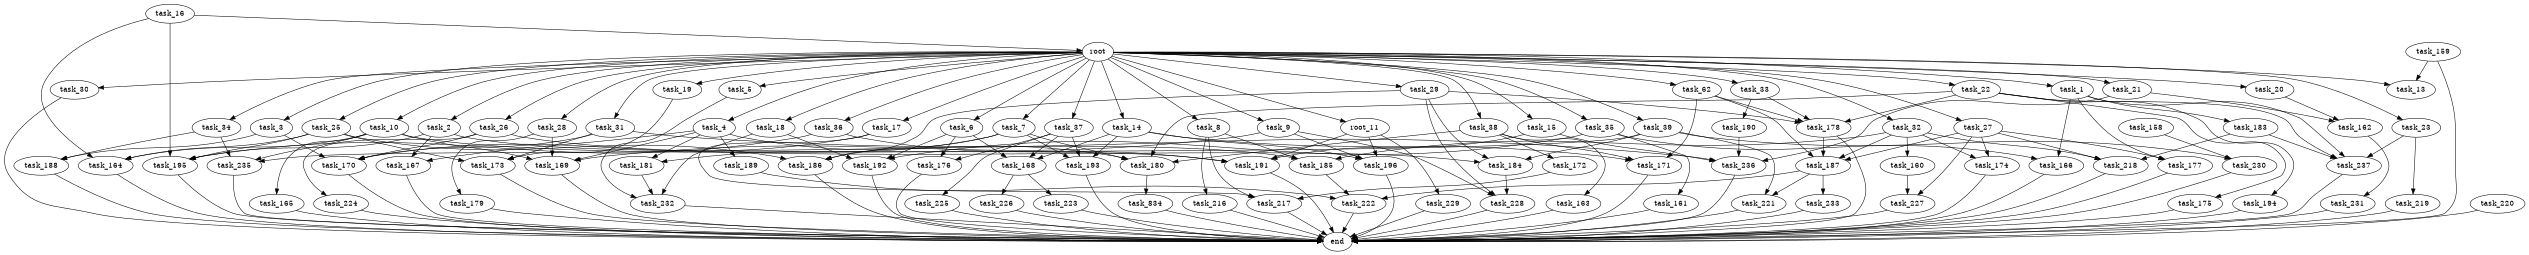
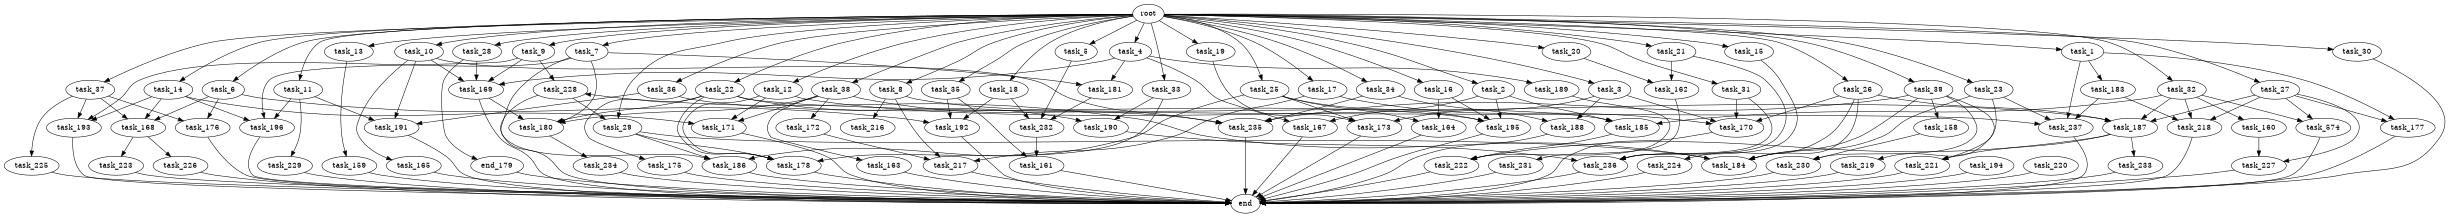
(635, 33) -> (1293, 38)
(2423, 68) -> (341, 102)
(1697, 90) -> (778, 90)
none -> (1934, 106)
none -> (1035, 112)
(2197, 118) -> (907, 110)
(1365, 128) -> (298, 90)
none -> (1867, 142)
(1823, 144) -> (1992, 107)
(552, 146) -> (1497, 110)
(249, 147) -> none
(1401, 147) -> none
(926, 148) -> (504, 107)
(1450, 155) -> (583, 105)
(1992, 166) -> (2323, 128)
(2056, 166) -> none
(467, 204) -> (497, 166)
(1145, 204) -> (601, 166)
(1001, 223) -> (1037, 145)
(1275, 223) -> none
